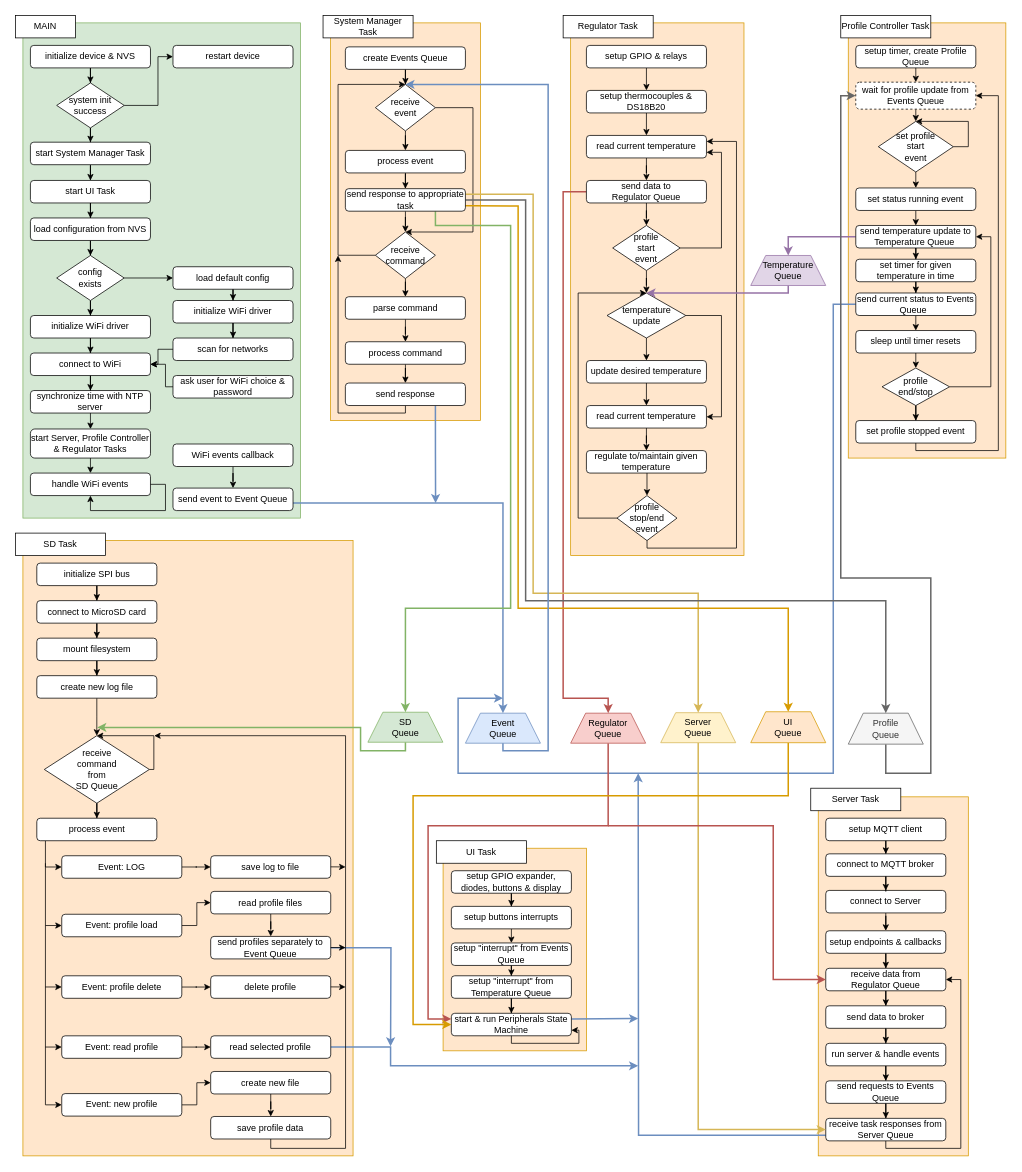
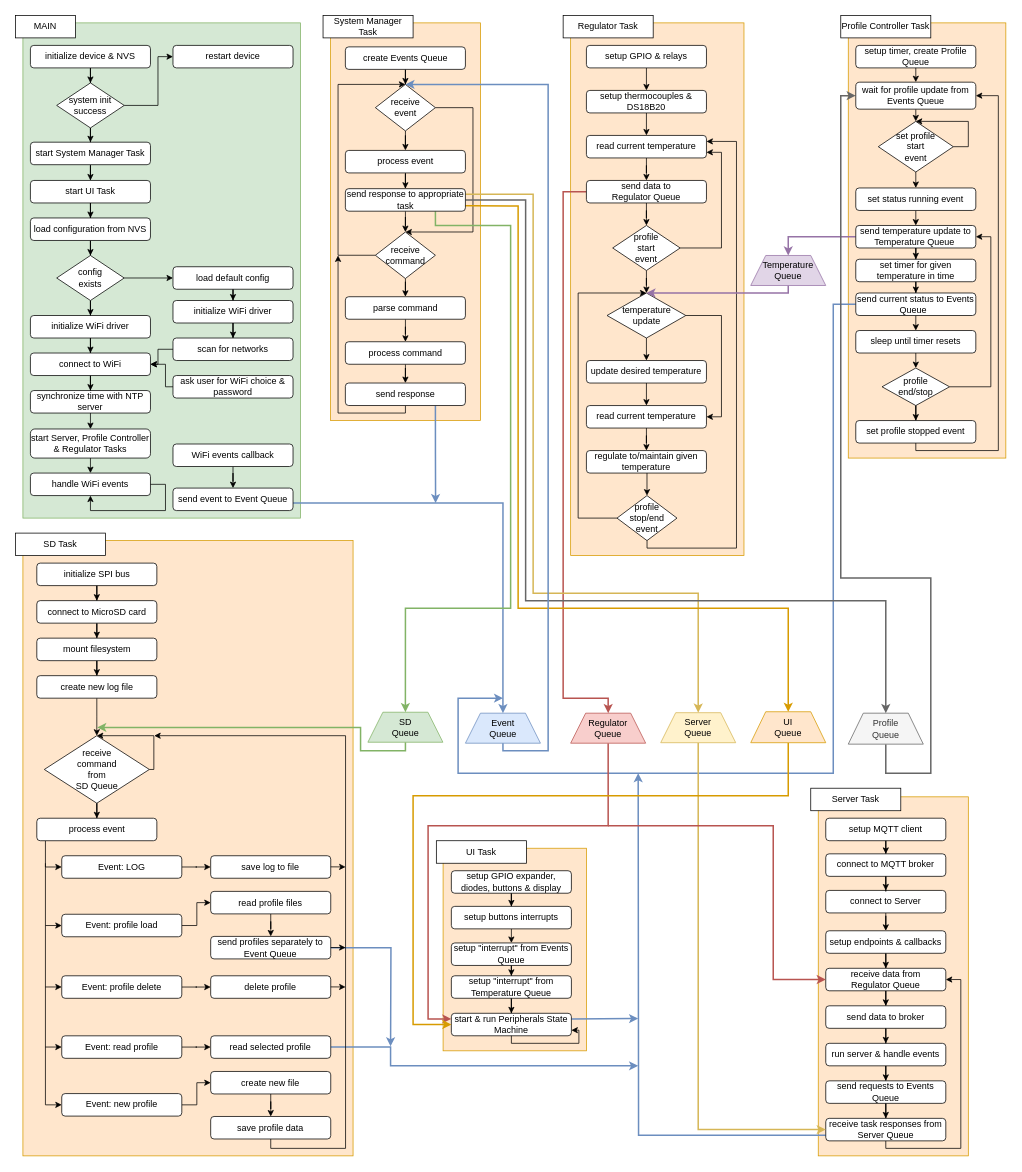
(915, 96) -> (915, 96)
